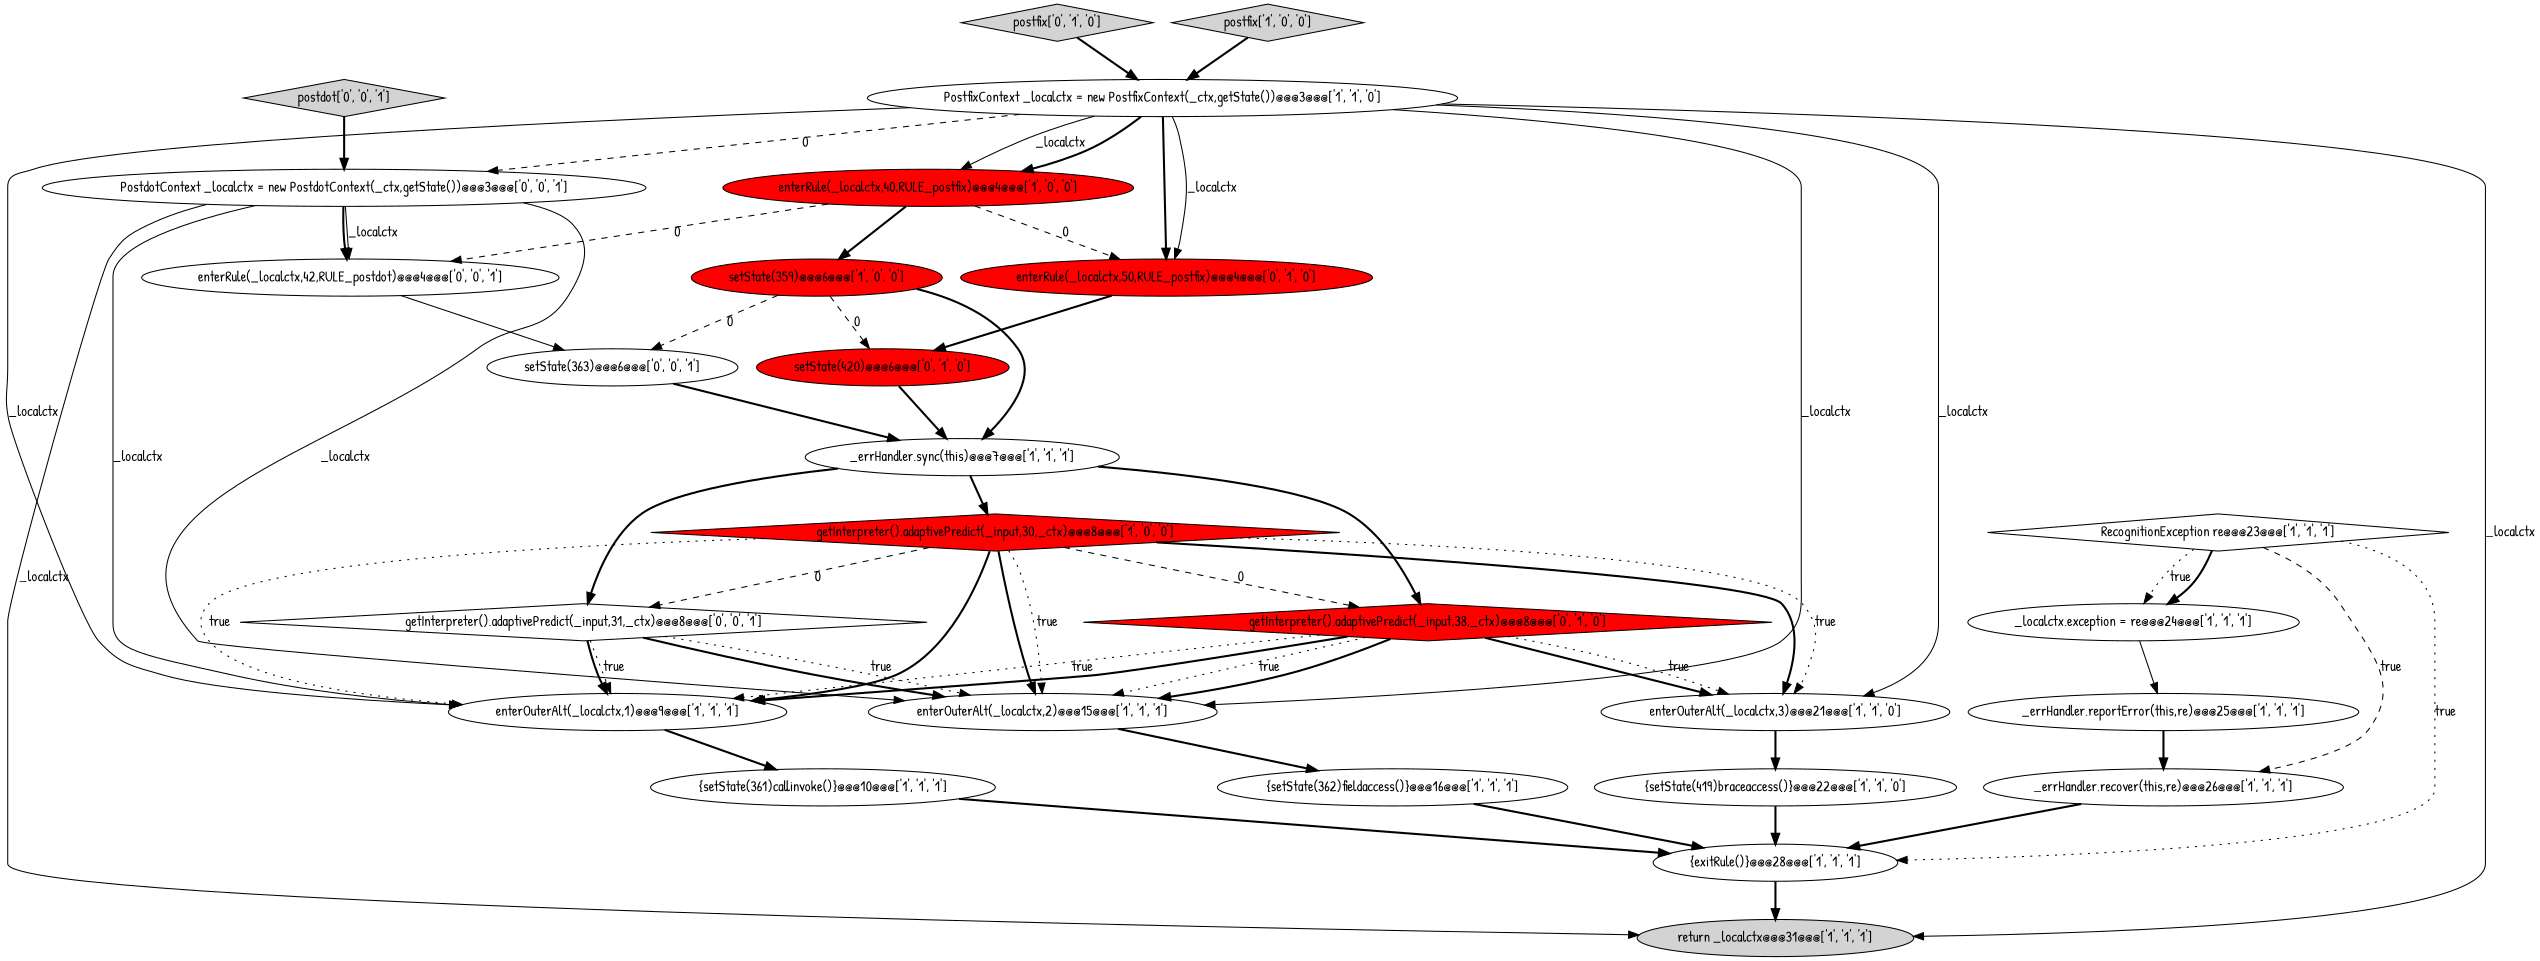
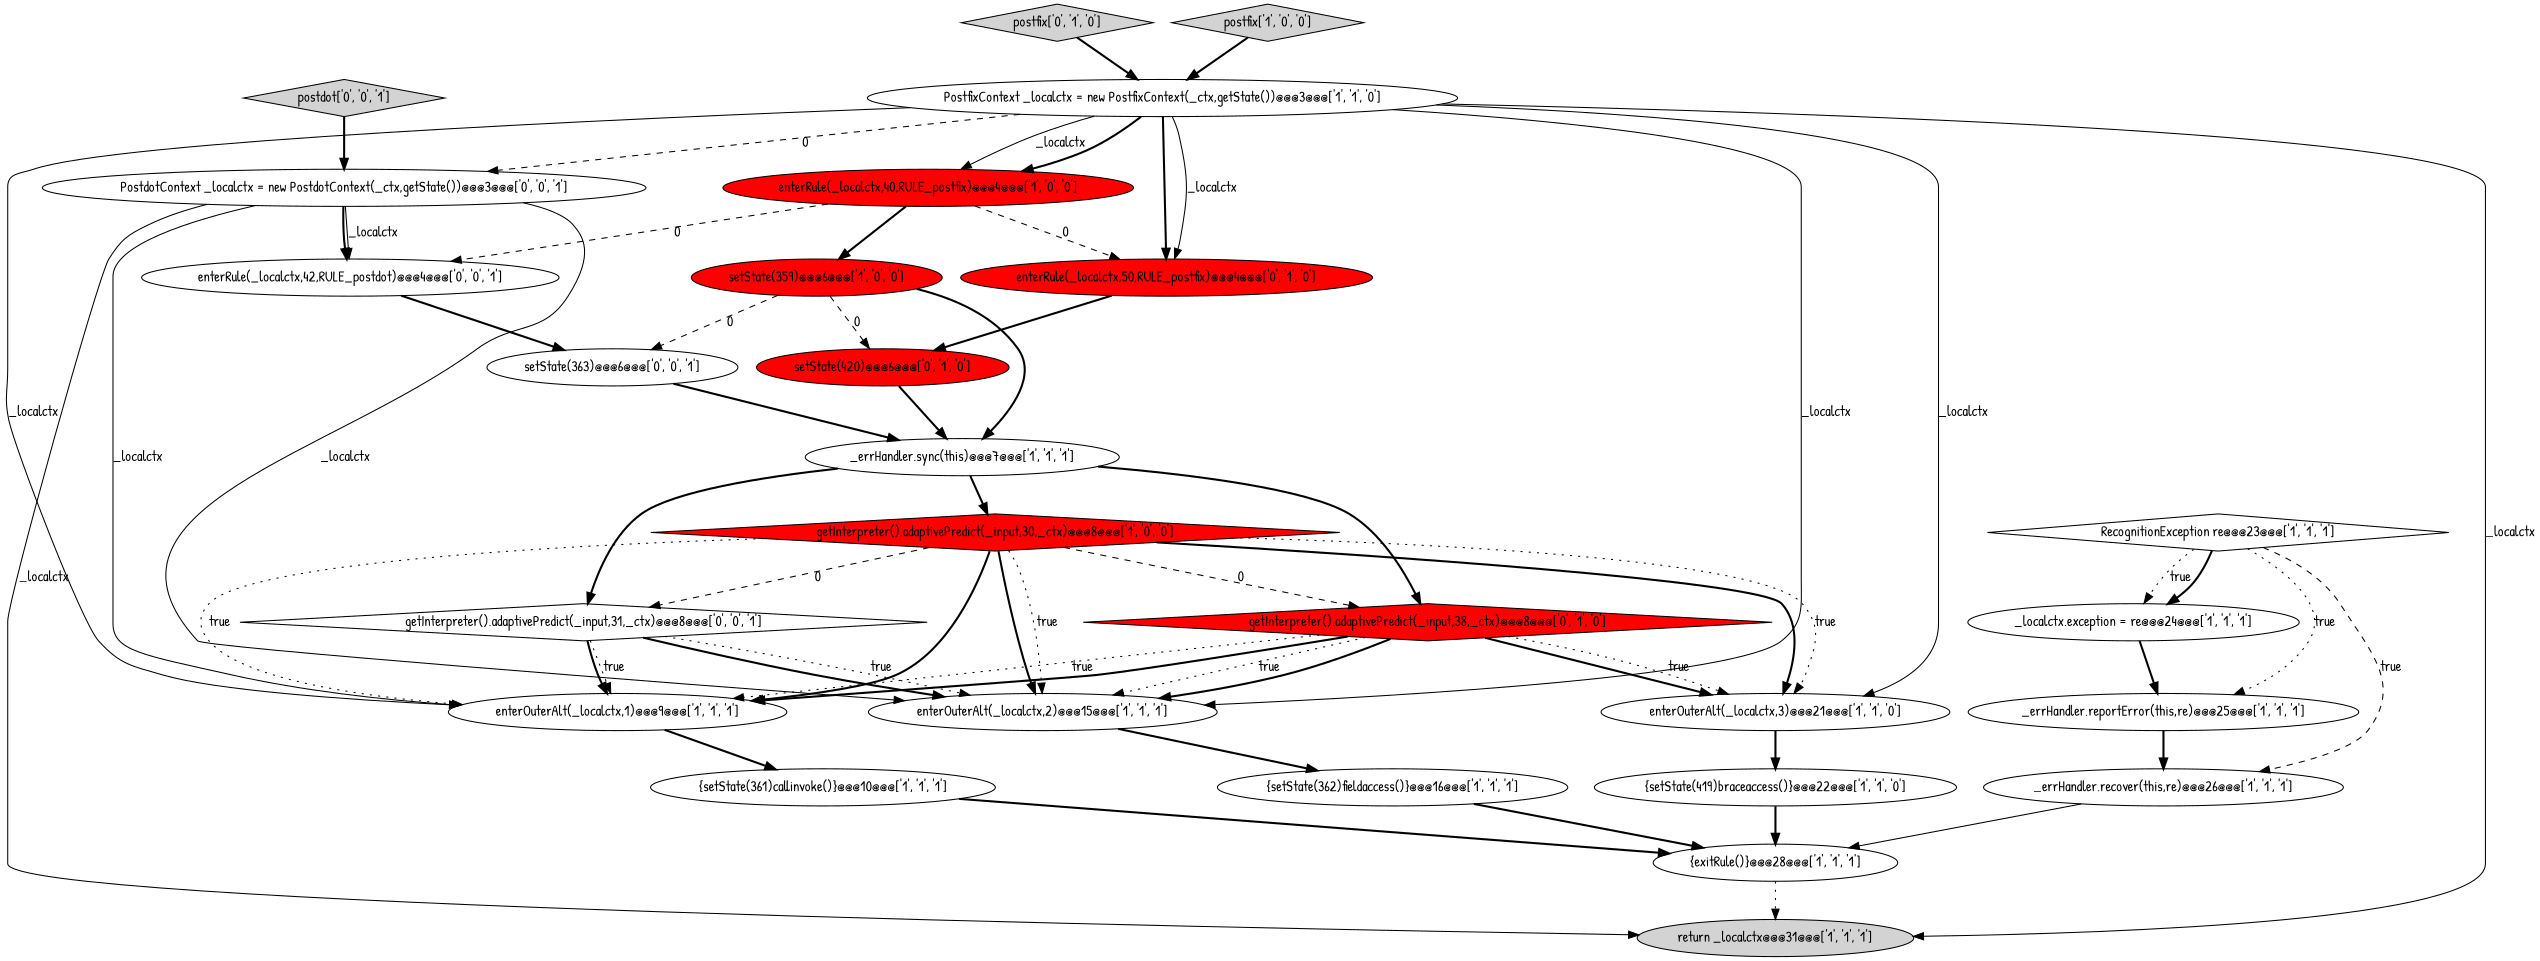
(478, 321) -> (478, 321)
(2147, 662) -> (2147, 662)
(1970, 825) -> (1970, 825)
(2327, 831) -> (2314, 622)
(1775, 895) -> (1775, 895)
